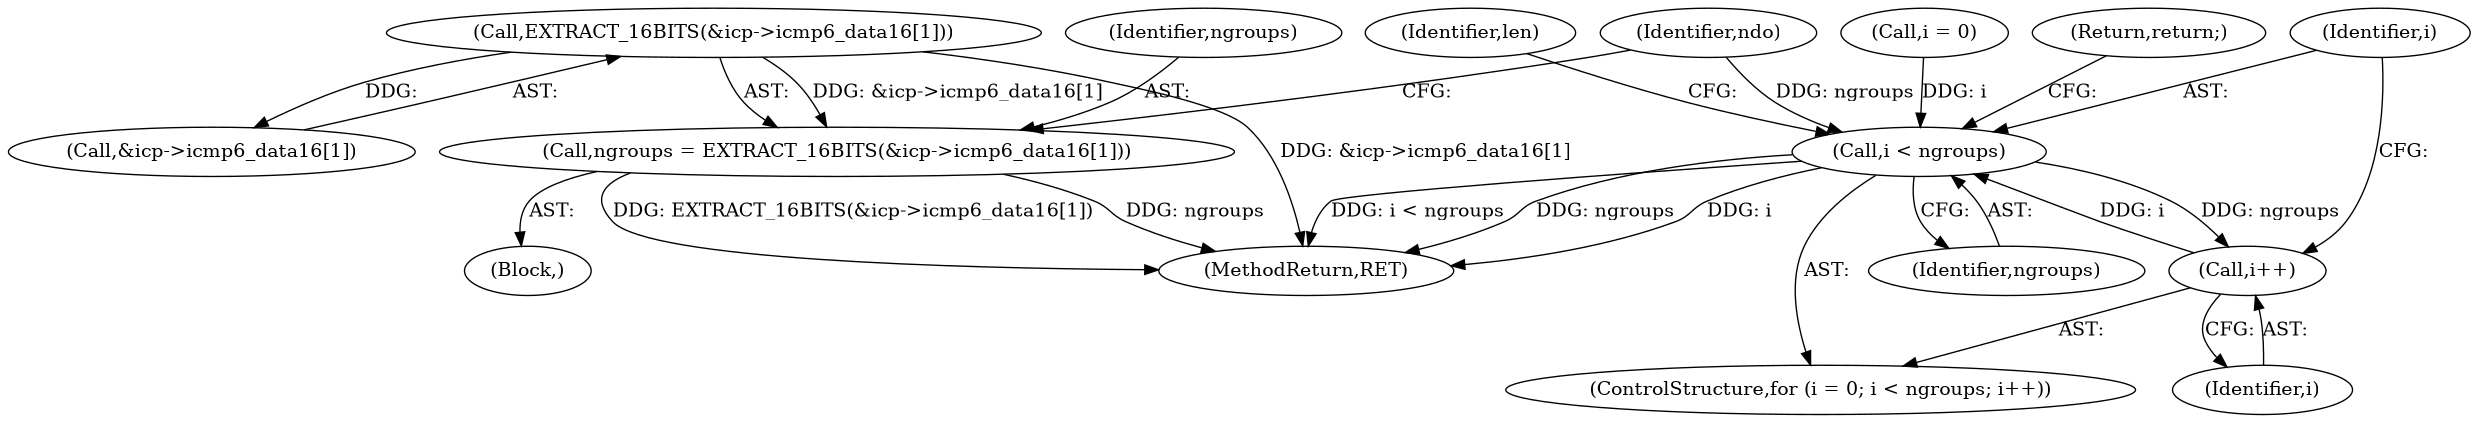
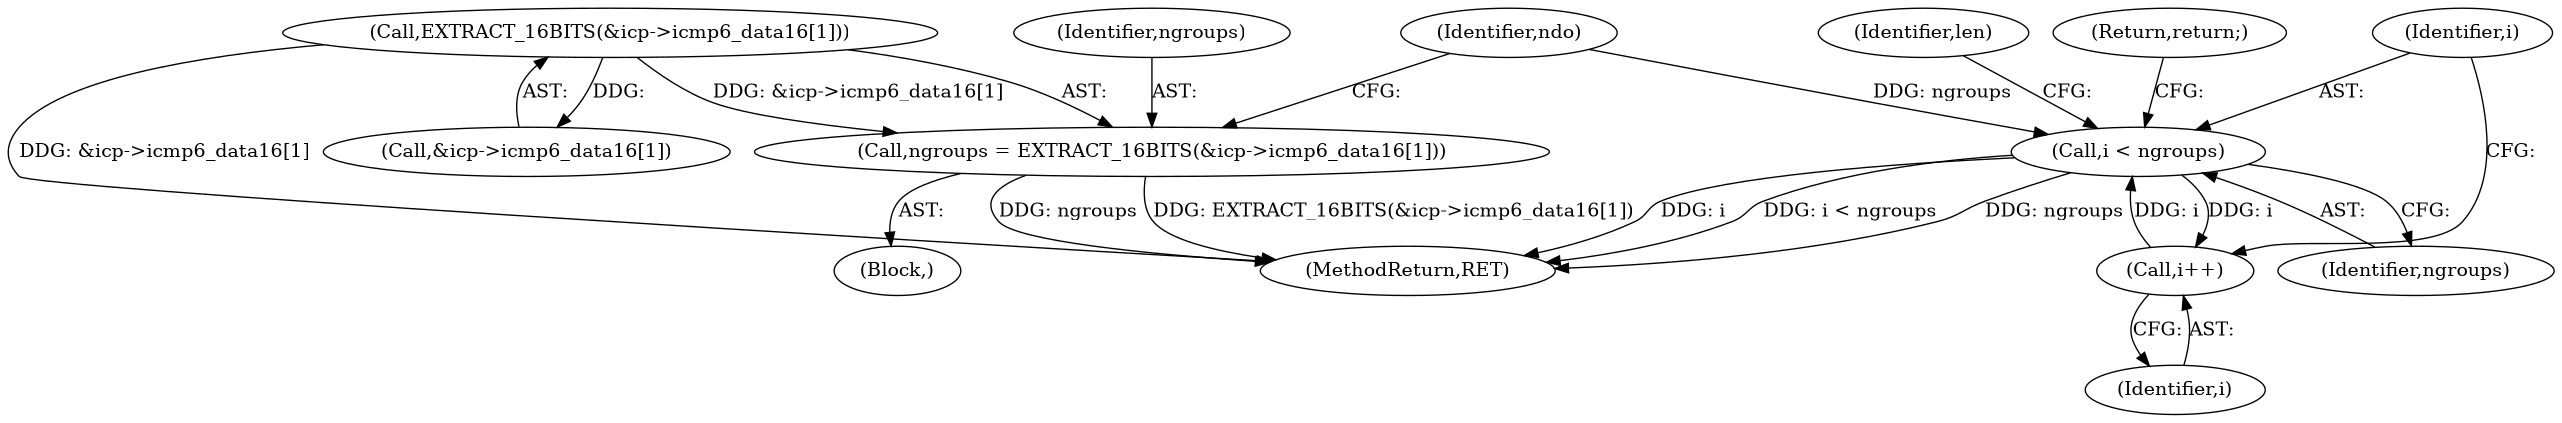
(1925, 33) -> none
(2271, 211) -> (2241, 211)
(1821, 390) -> none
